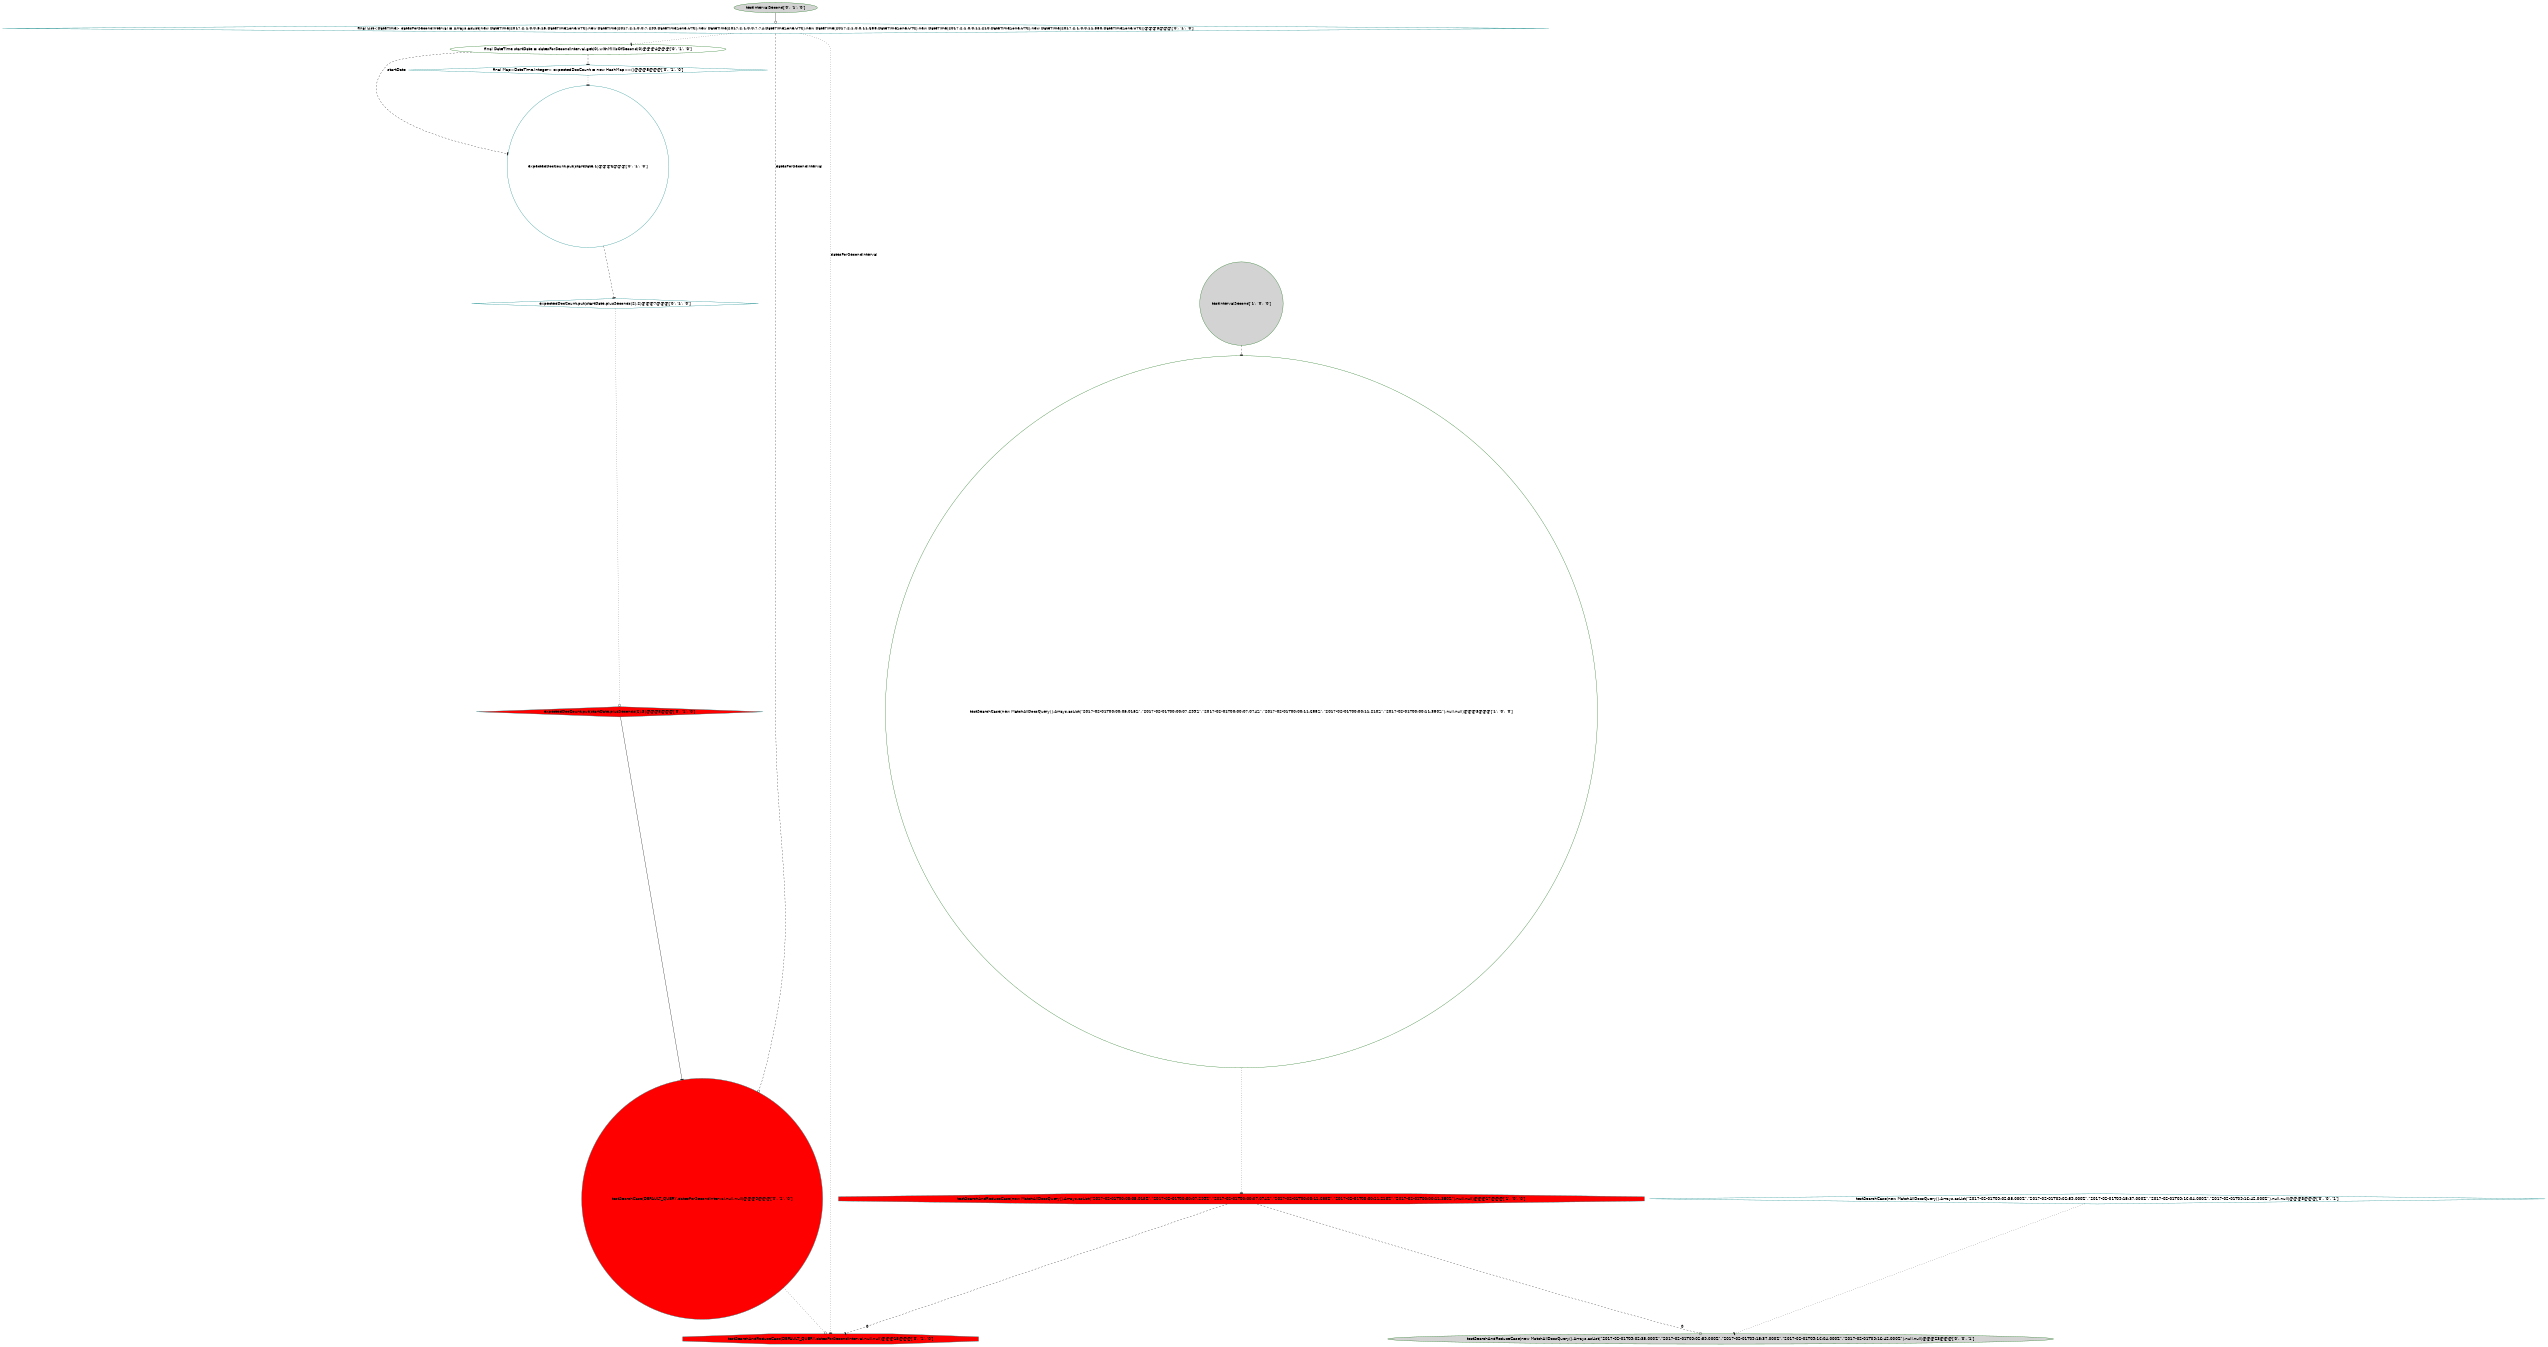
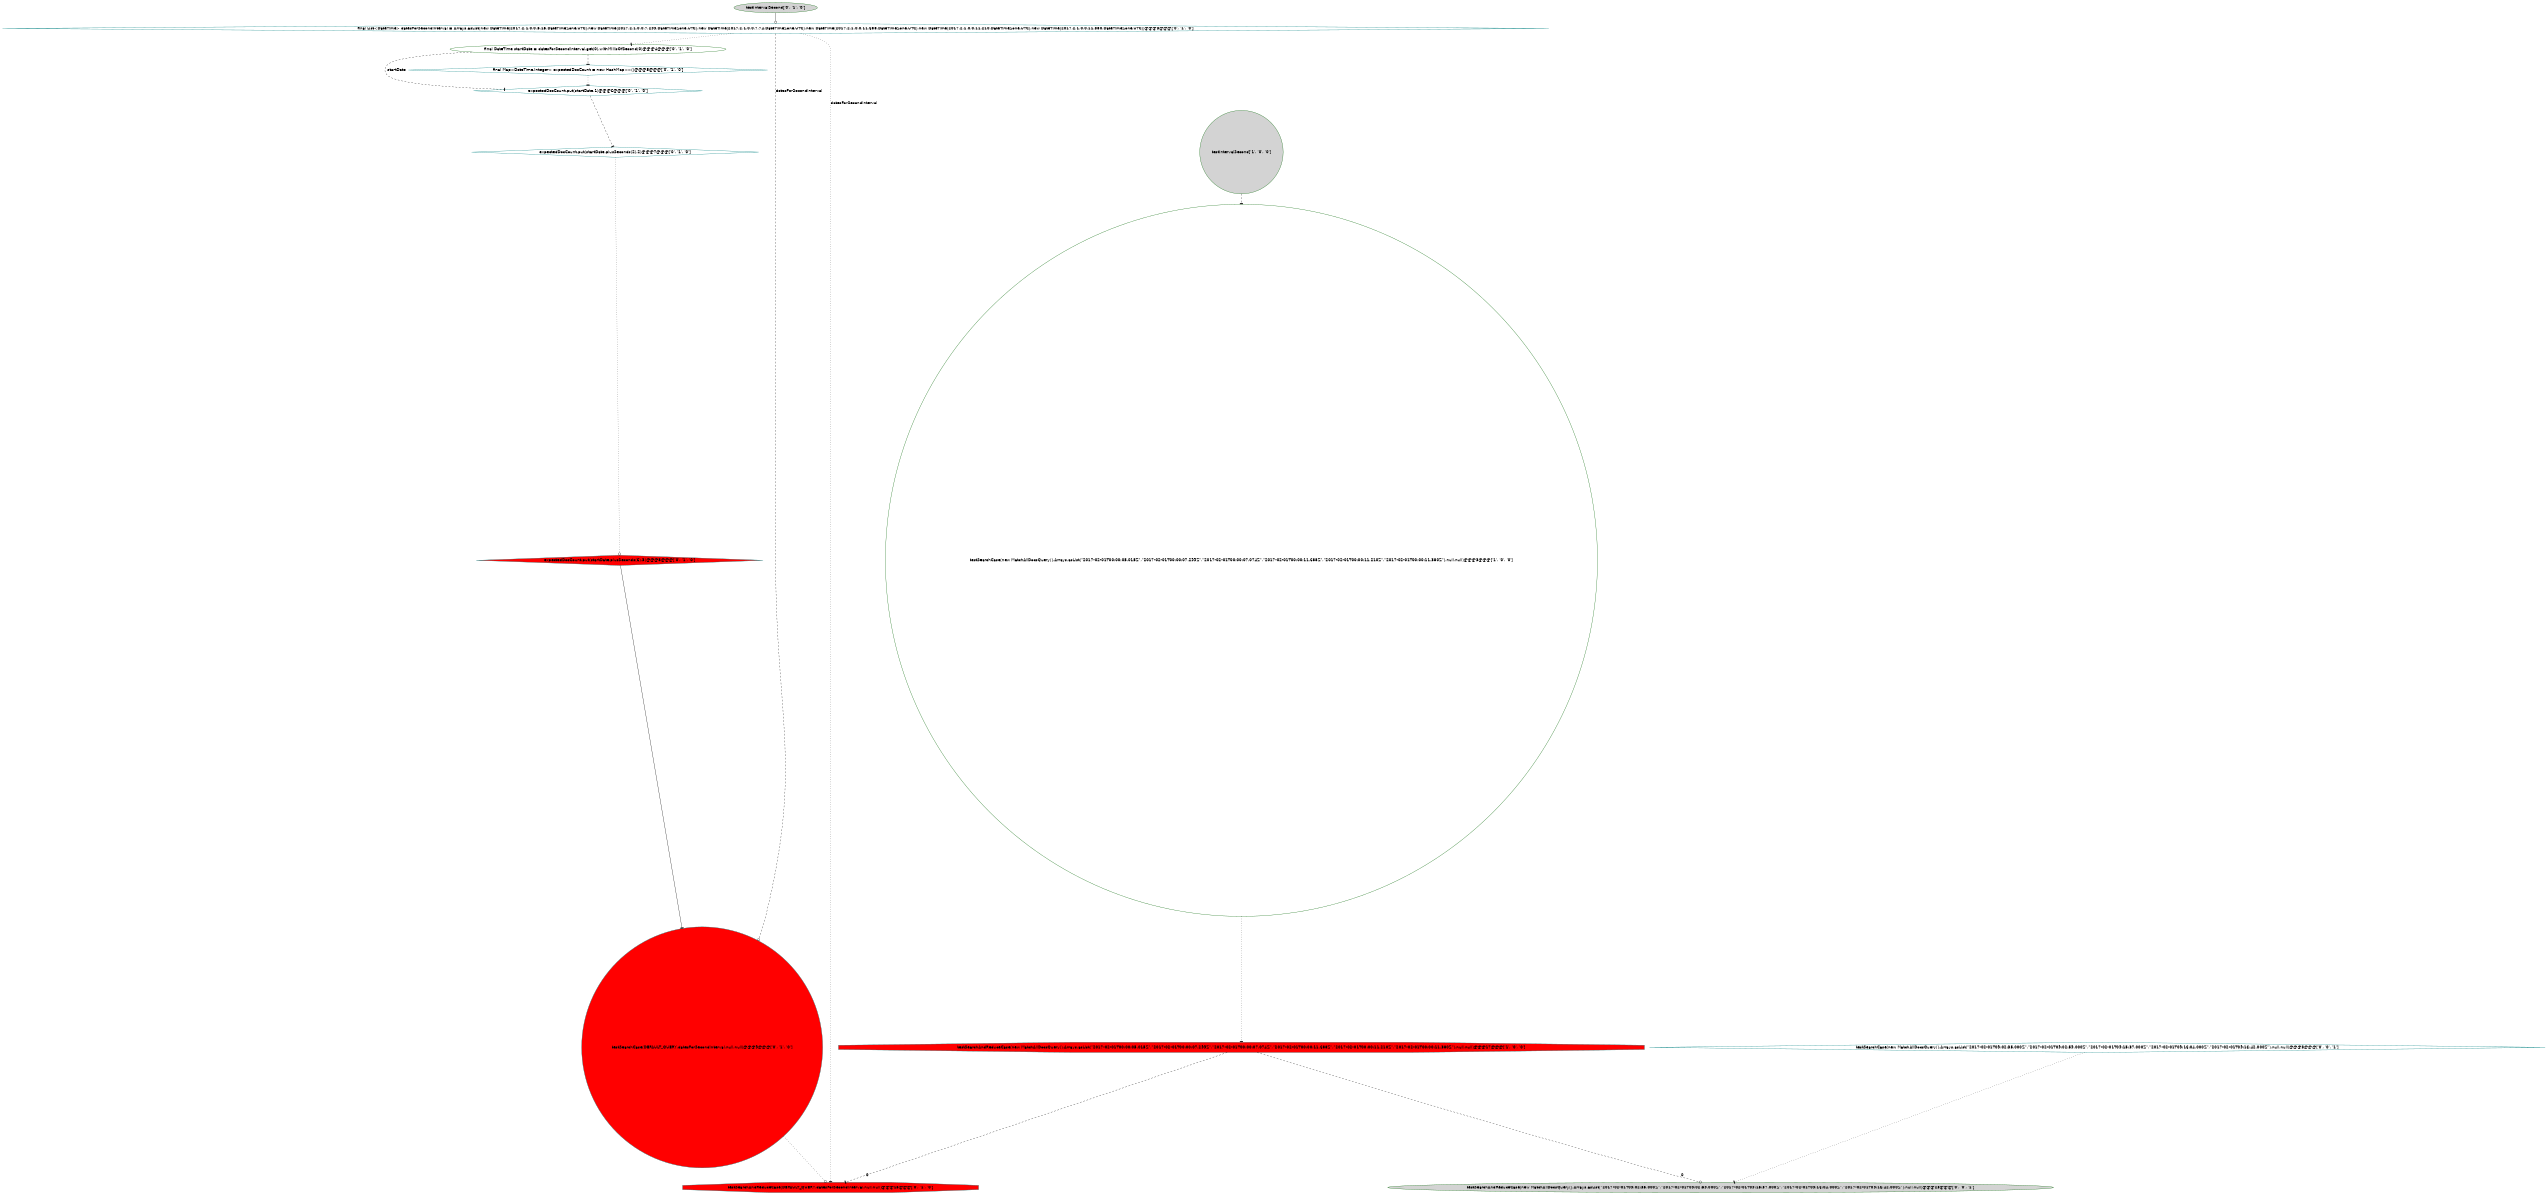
(588, 167) -> (588, 91)
